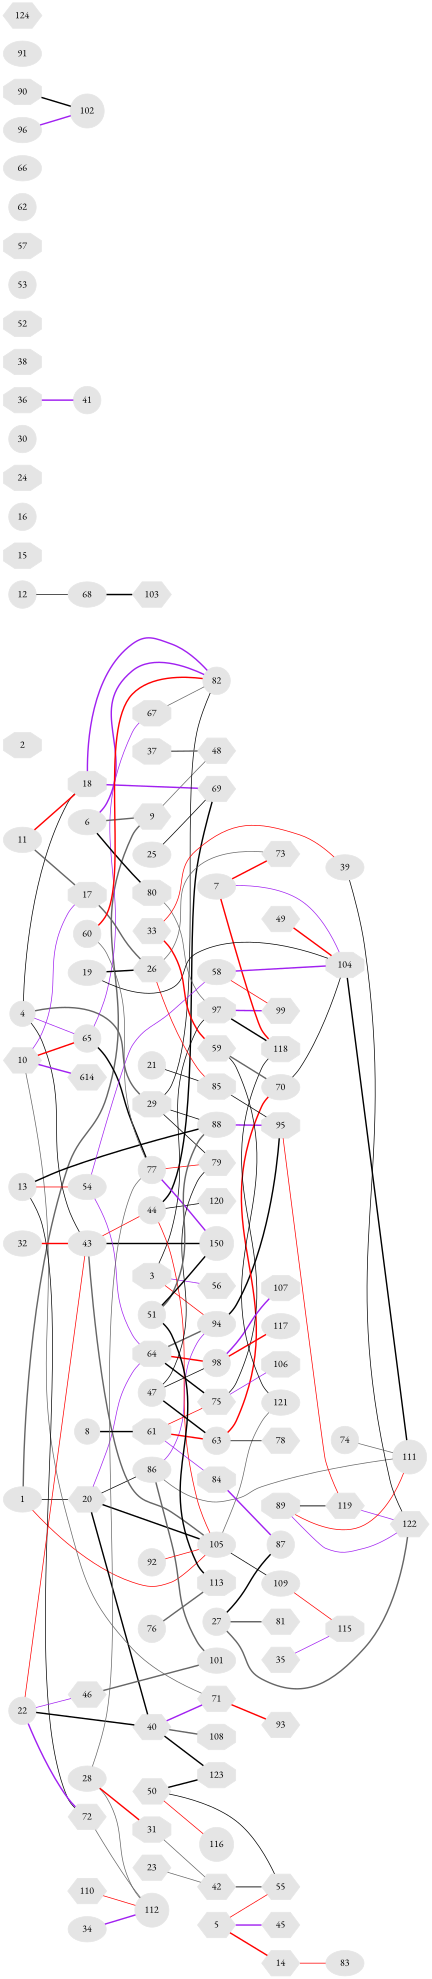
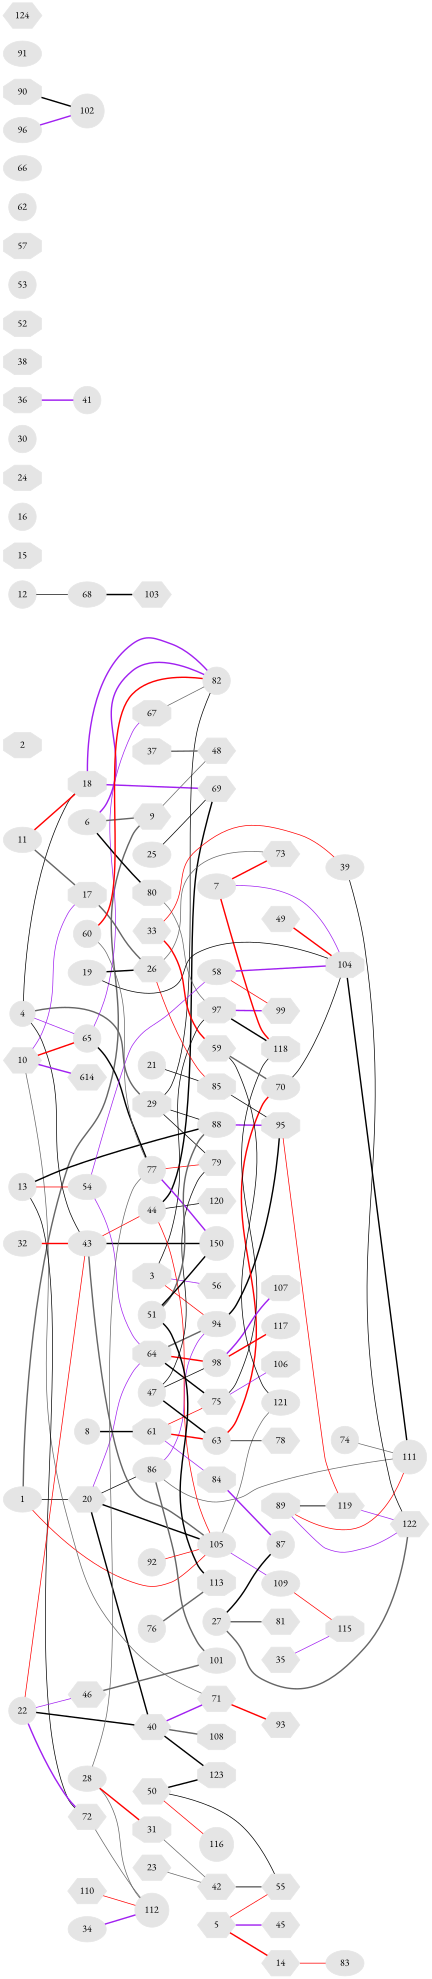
(249, 1564) -> (249, 1564)
